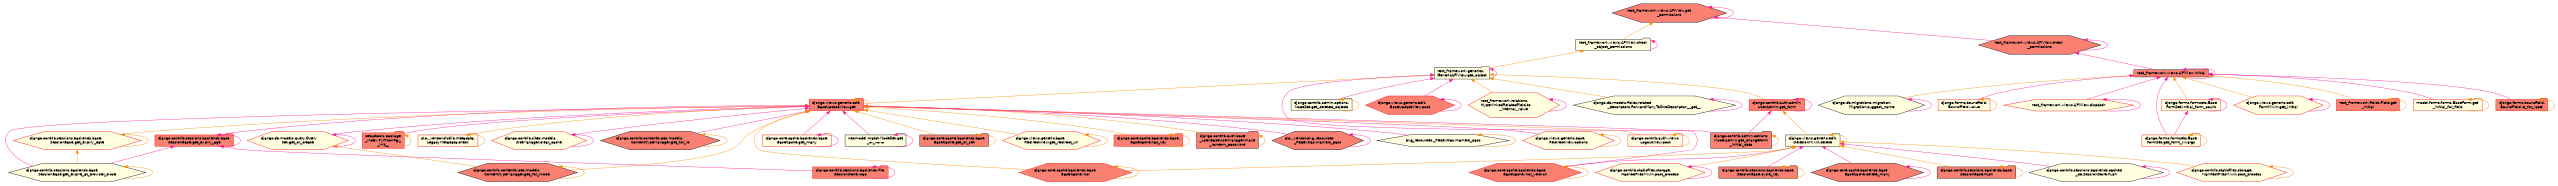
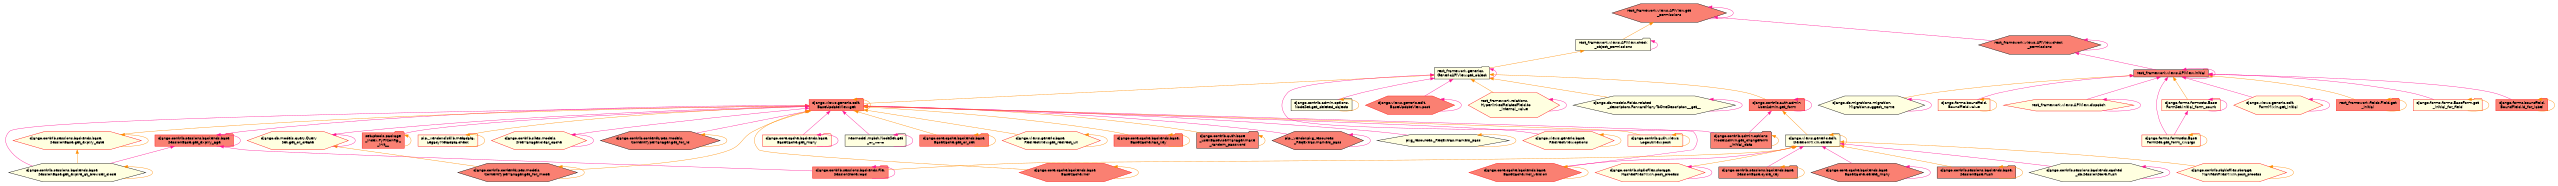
(2219, 88) -> (2219, 88)
(2448, 105) -> (2448, 105)
(954, 141) -> (954, 141)
(1460, 162) -> (1341, 161)
